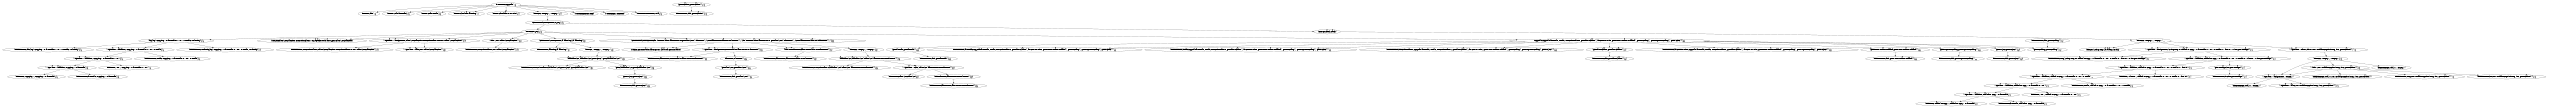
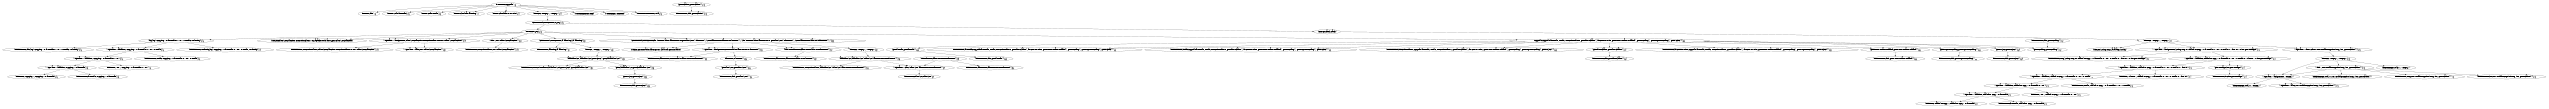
(941, 72) -> (930, 63)
